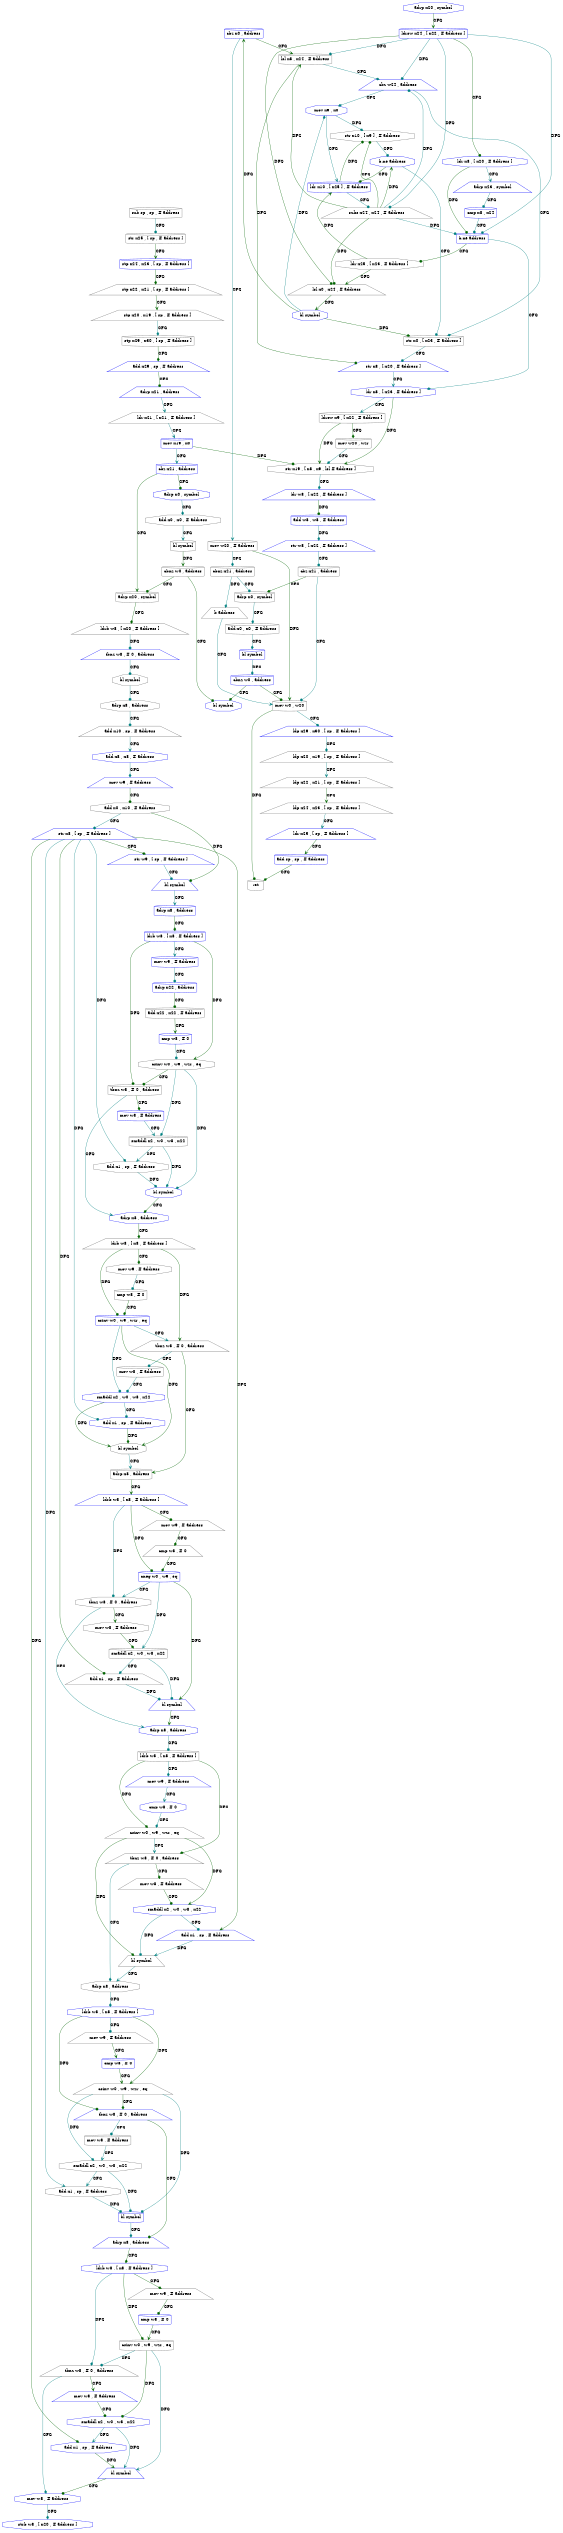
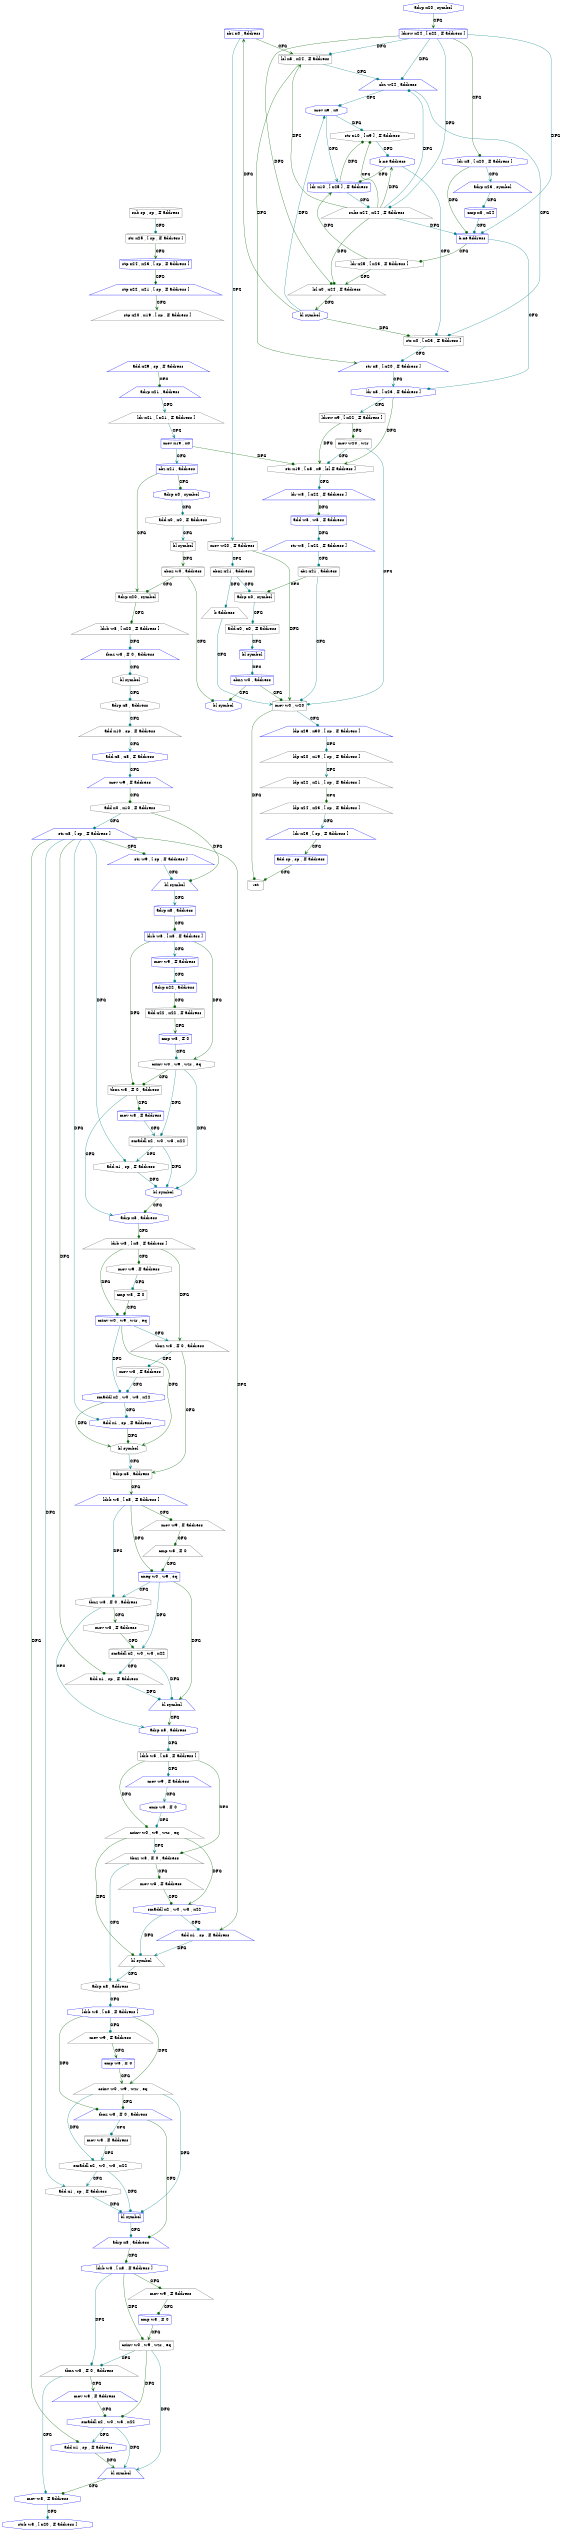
(257, 248) -> (257, 248)
(156, 290) -> (156, 290)
(158, 341) -> none
none -> (383, 601)
(326, 794) -> (326, 794)
